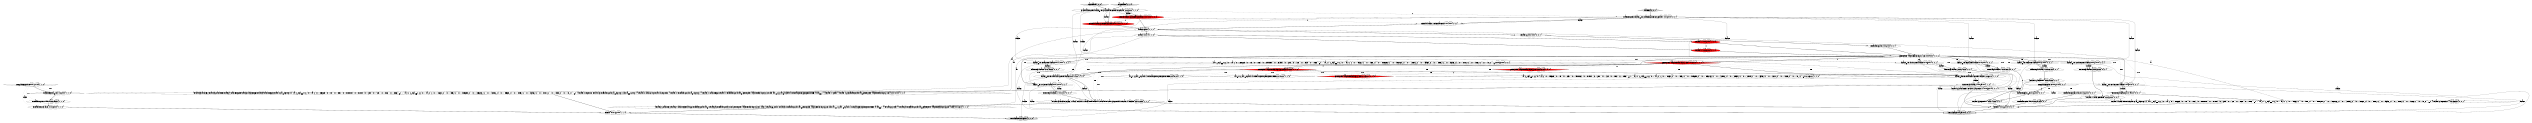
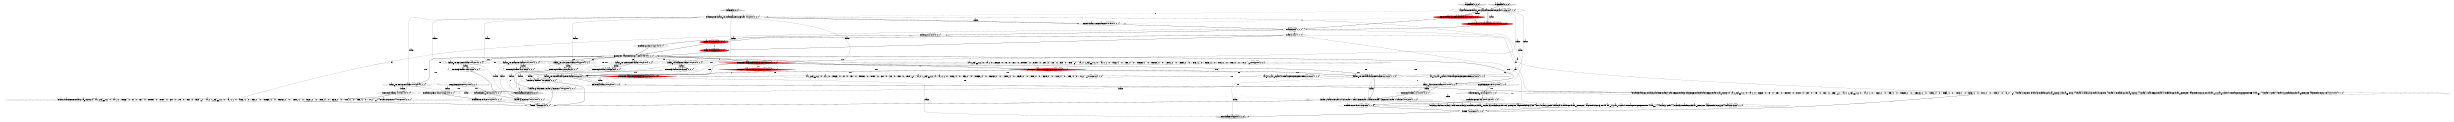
(2102, 97) -> none
(1982, 110) -> none
